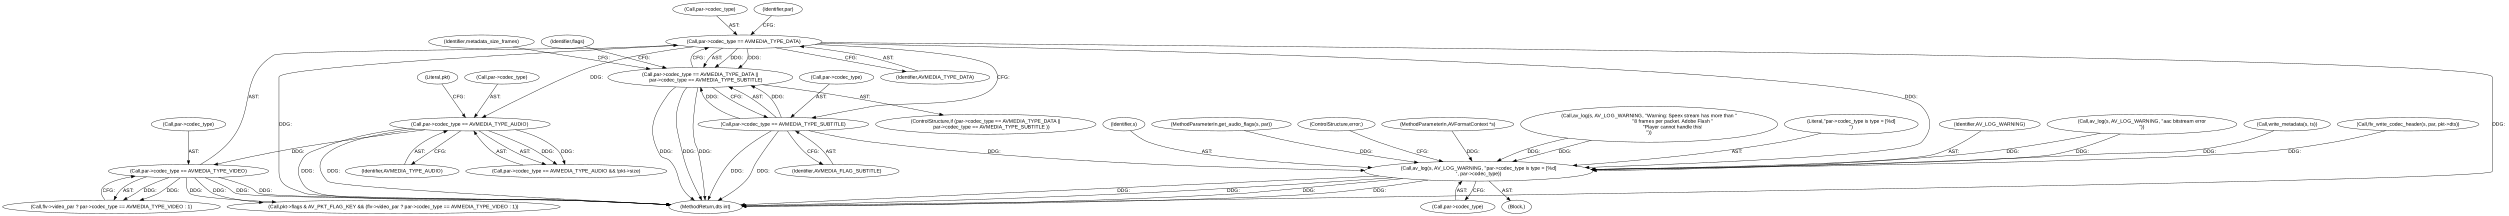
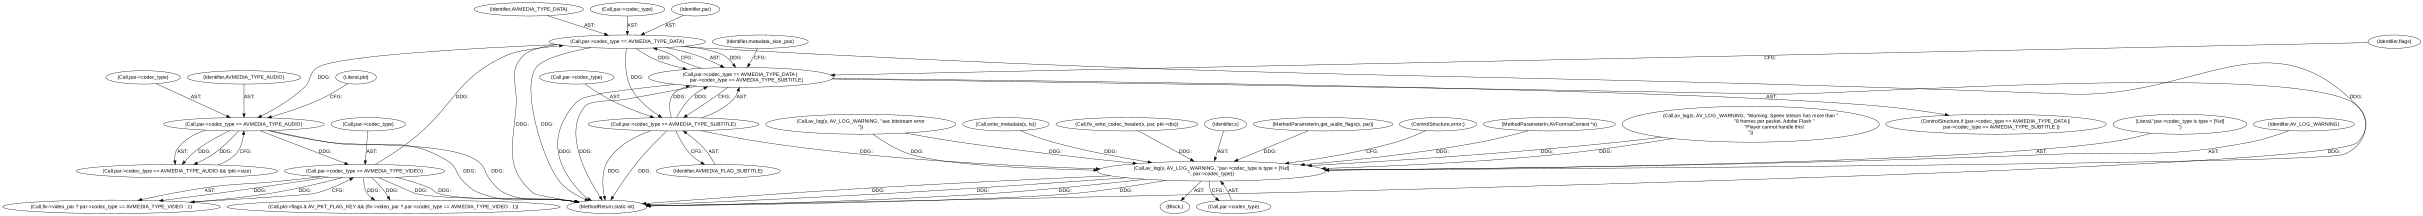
(770, 25) -> (671, 25)
(481, 42) -> (760, 42)
(839, 59) -> none
(1004, 77) -> (638, 77)
(255, 97) -> (463, 97)
(438, 147) -> none
(502, 152) -> (246, 152)
(706, 207) -> (607, 207)
